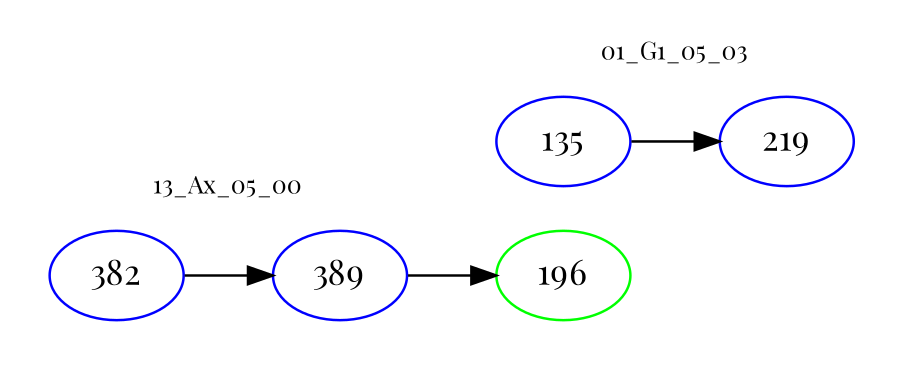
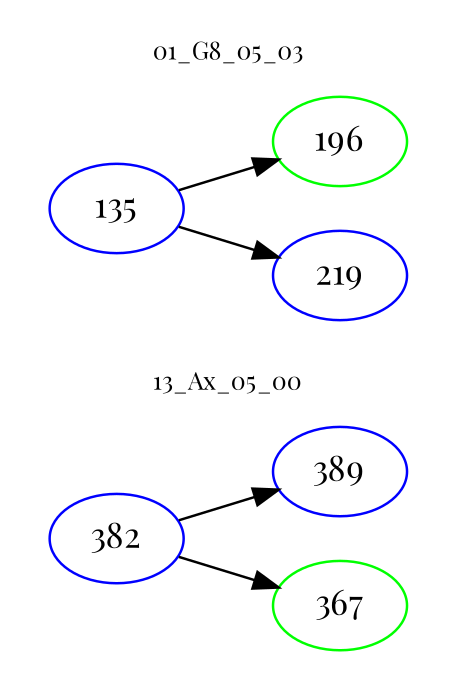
(675, 53) -> (228, 53)
(443, 275) -> (217, 179)
none -> (340, 606)
